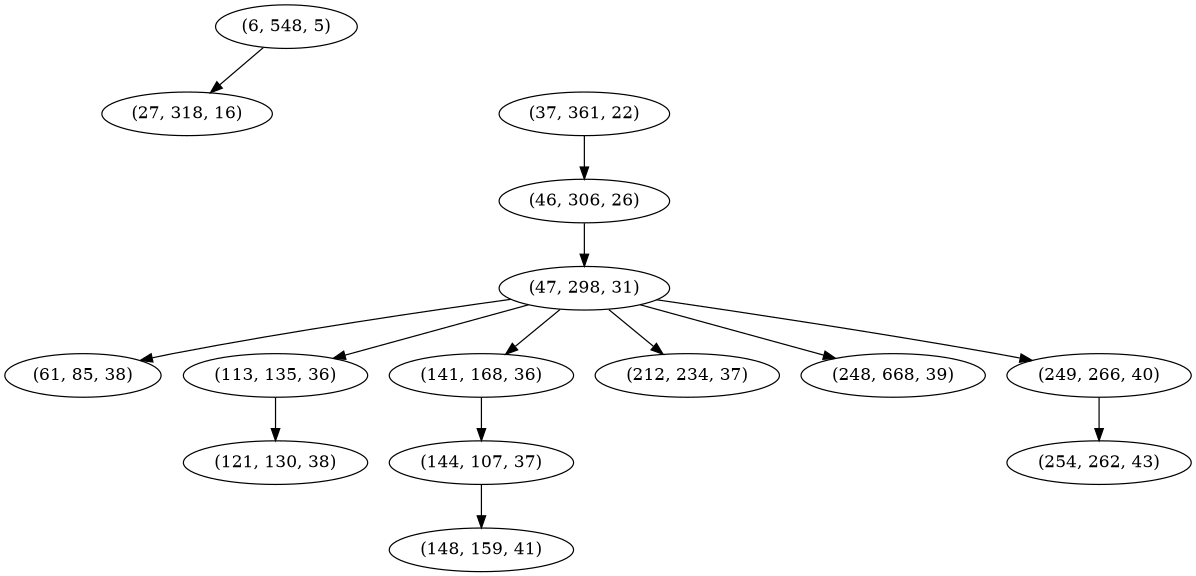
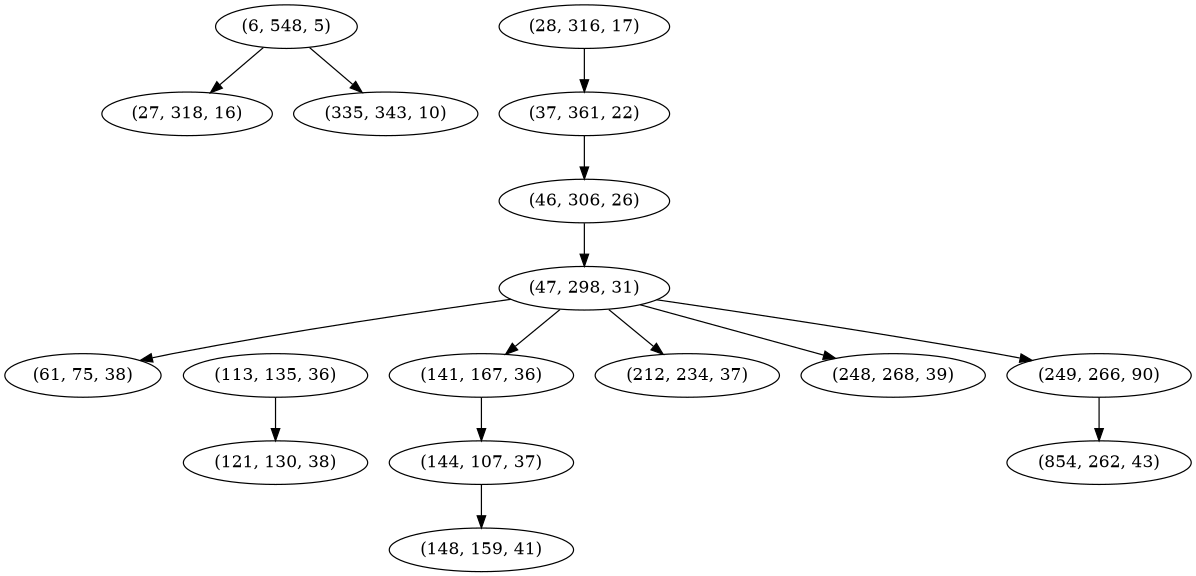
none -> (584, 27)
none -> (386, 114)
(437, 330) -> none
(83, 375) -> (83, 375)
(481, 375) -> (481, 375)
(893, 375) -> (893, 375)
(1099, 375) -> (1099, 375)
(1099, 463) -> (1099, 463)
